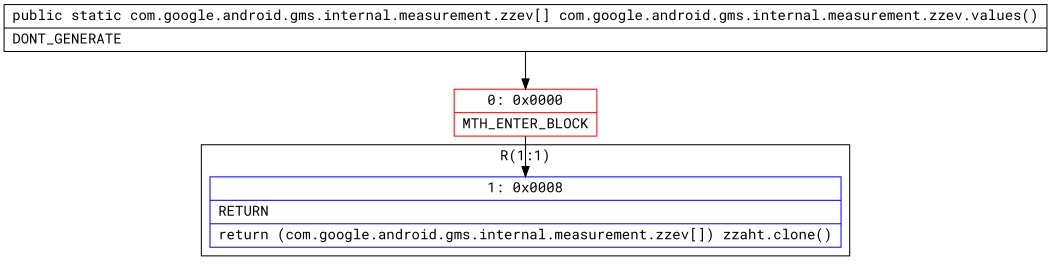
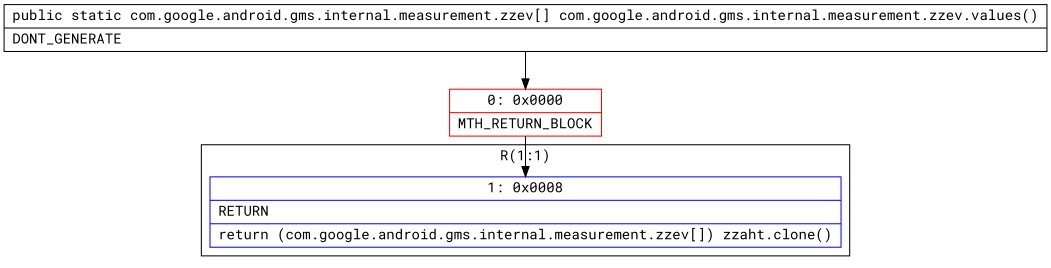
(526, 124) -> (526, 124)
